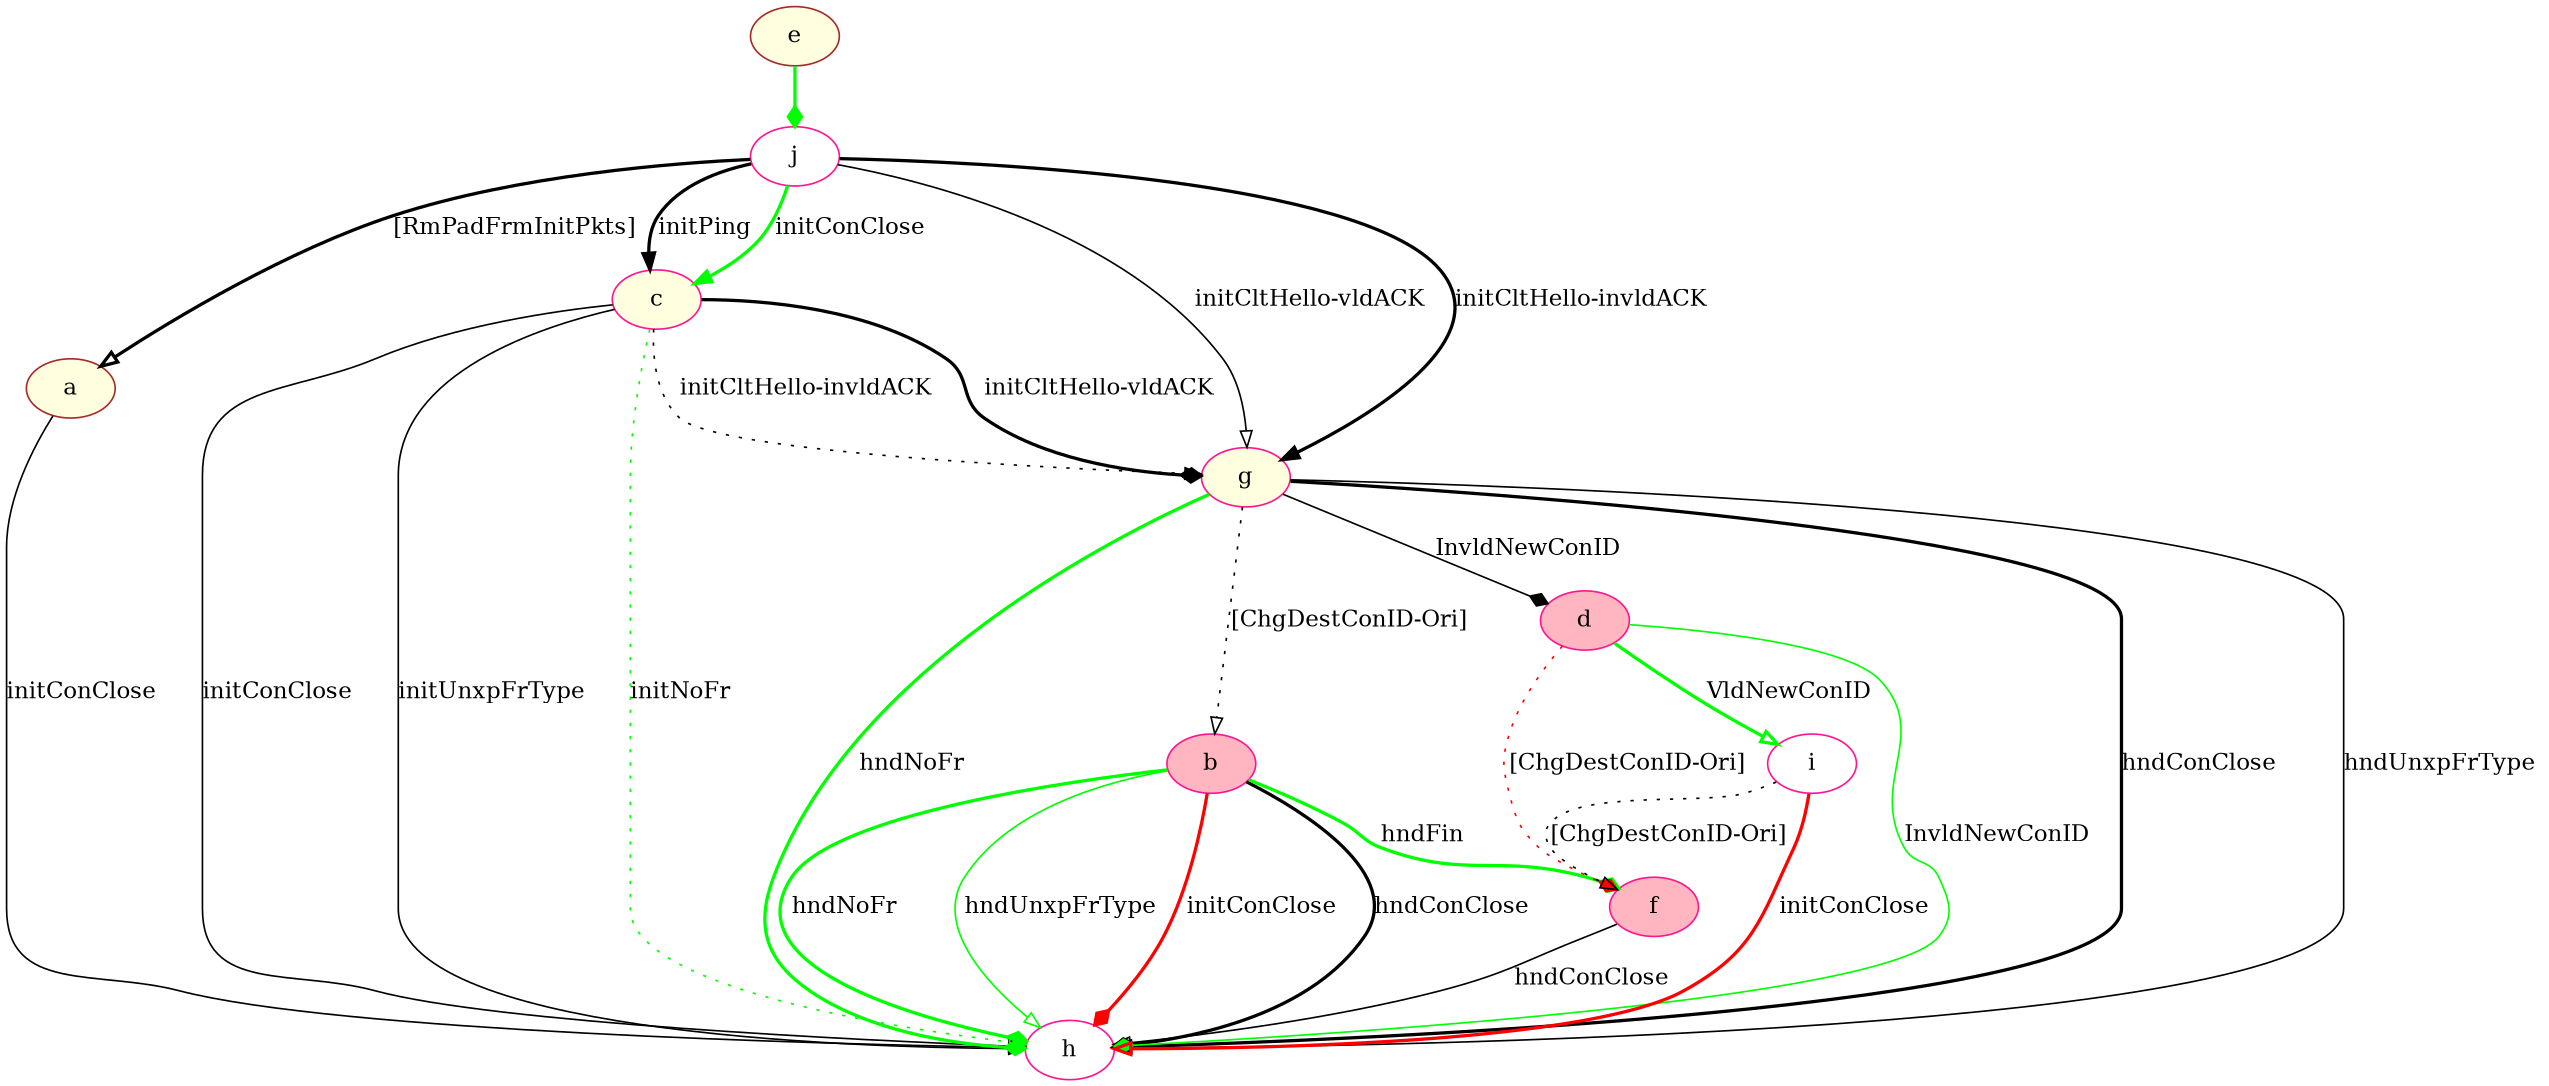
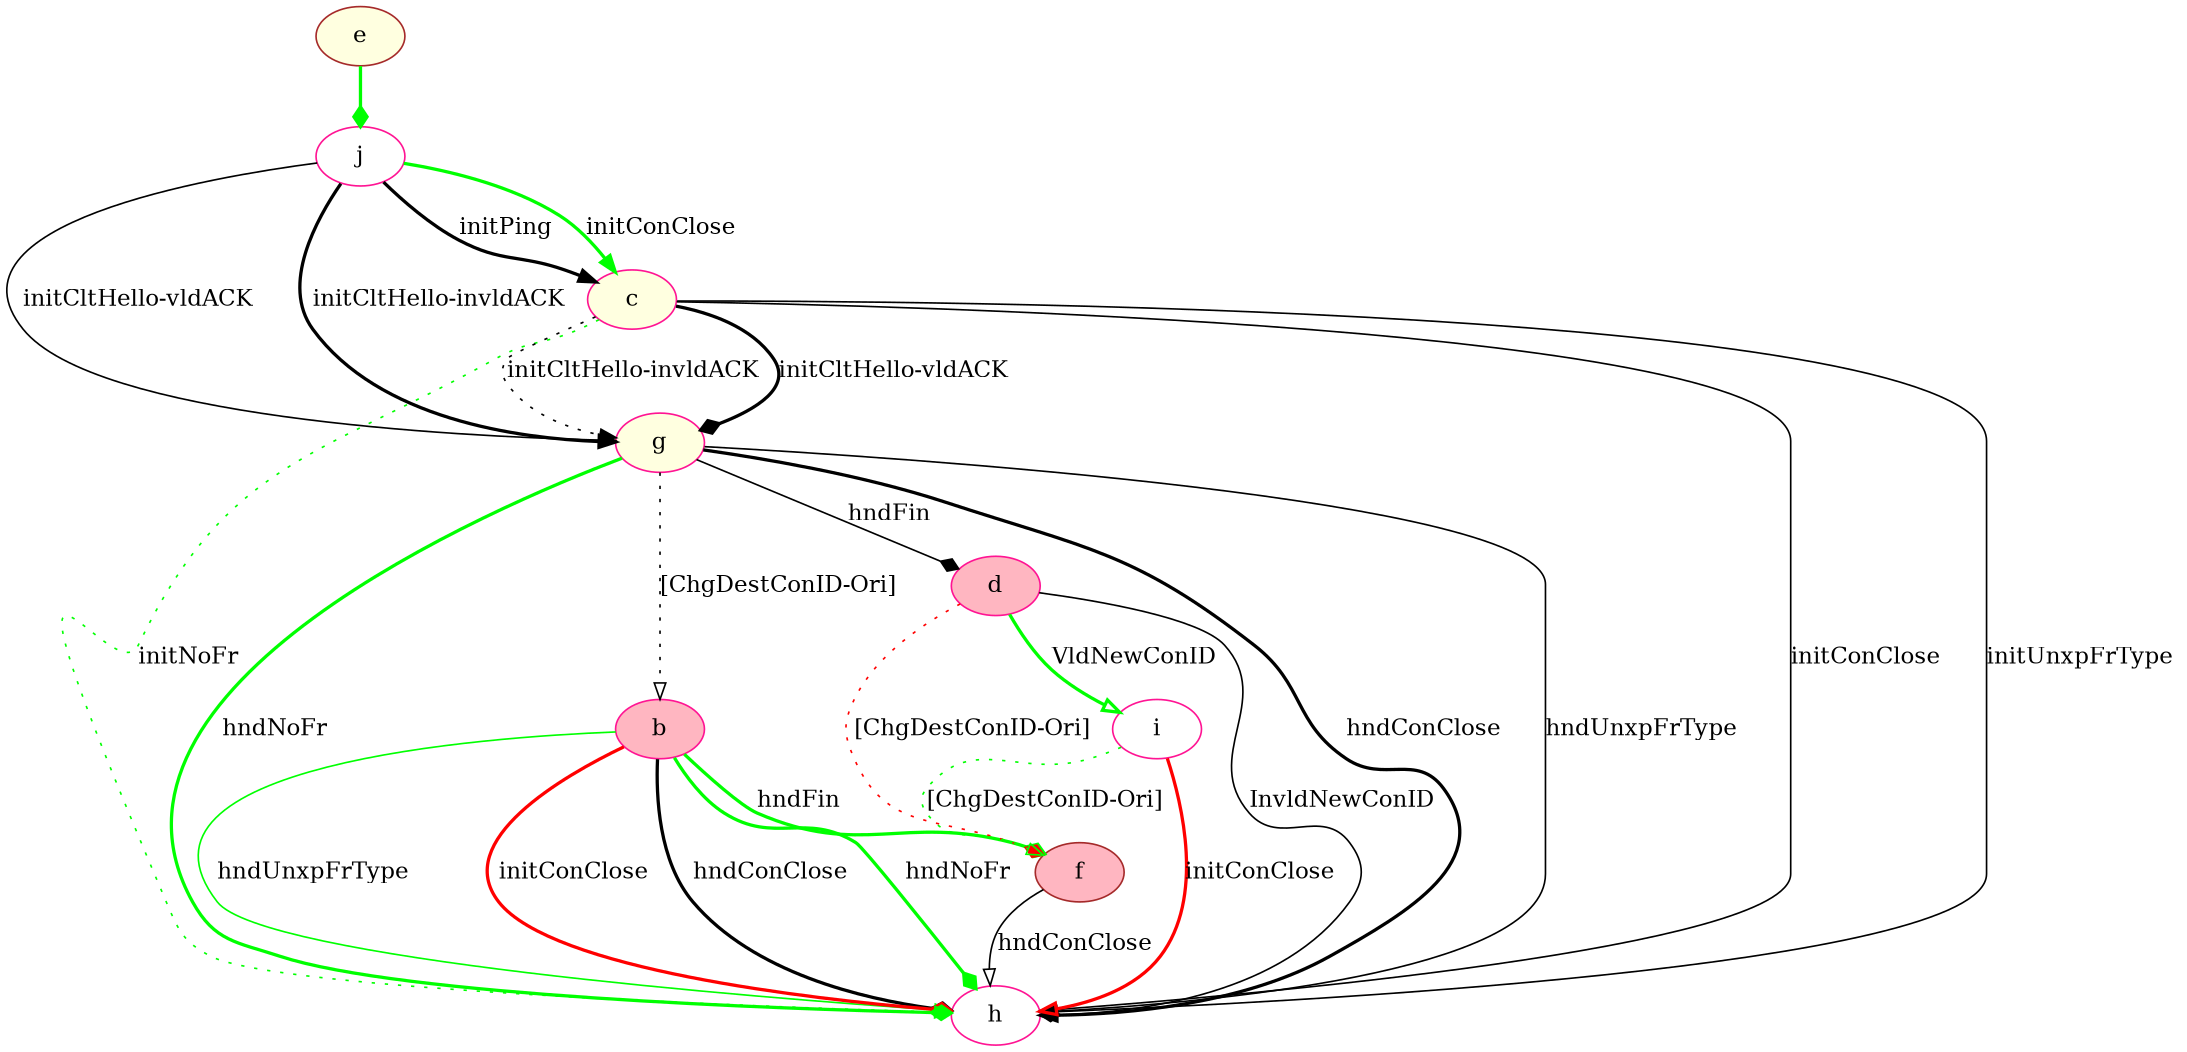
(71, 388) -> none
(1532, 549) -> (893, 514)
(1617, 802) -> (953, 767)
(1654, 907) -> (1080, 872)
(1812, 980) -> (1306, 827)
